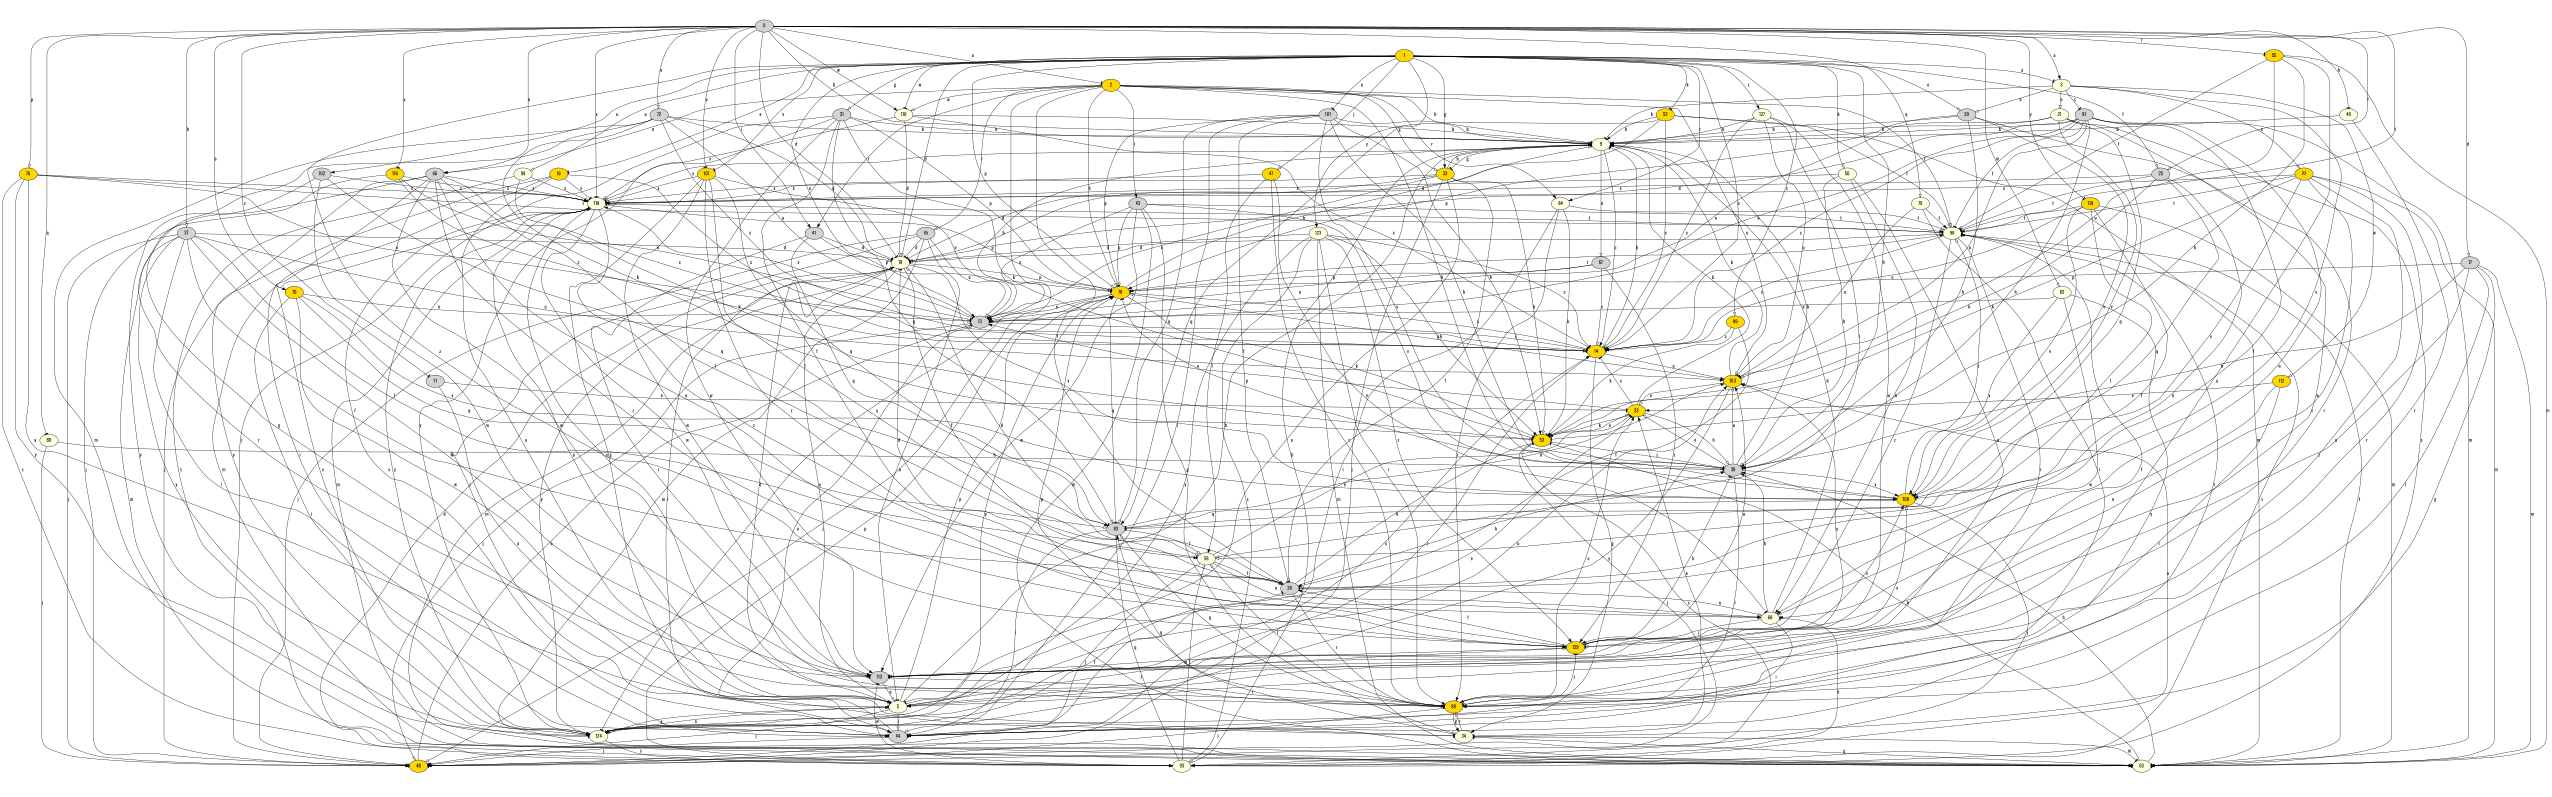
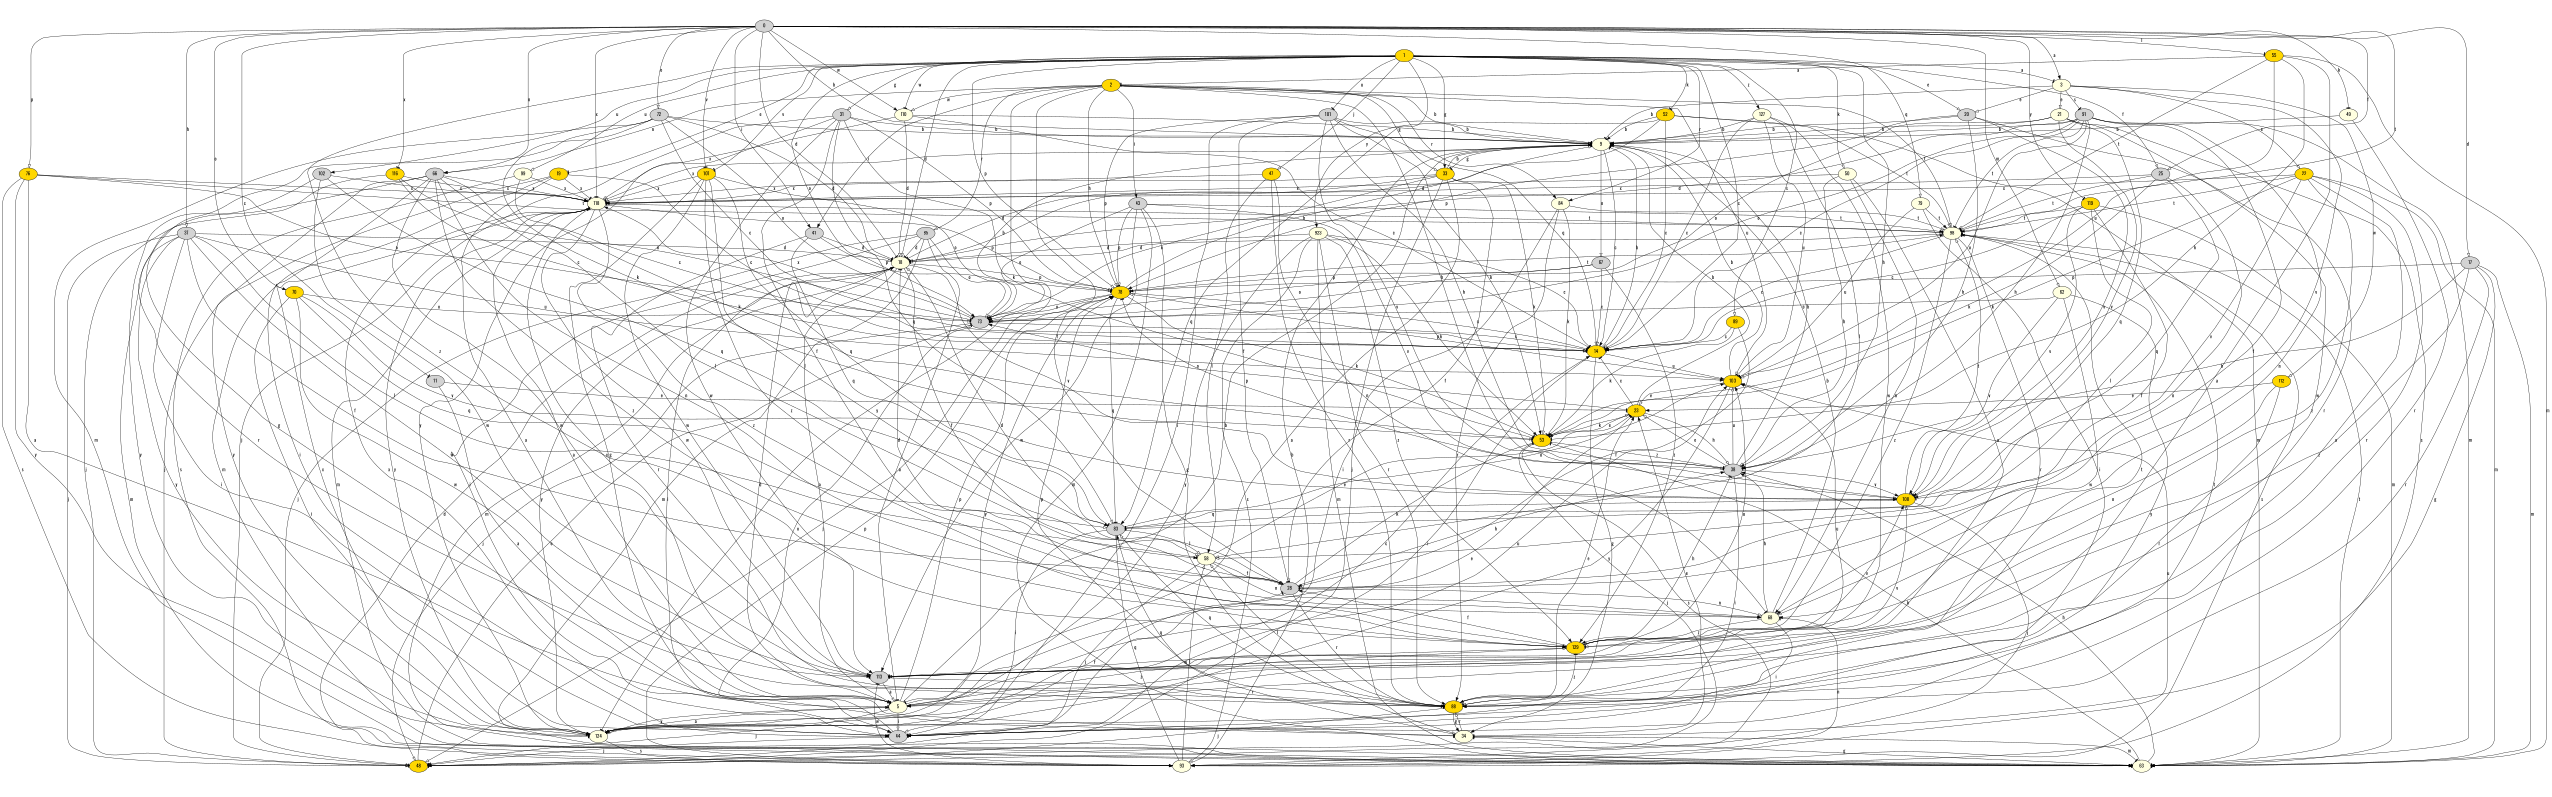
(937, 55) -> (1722, 70)
(1318, 233) -> (1318, 233)
(1180, 265) -> (1502, 179)
(49, 440) -> none
